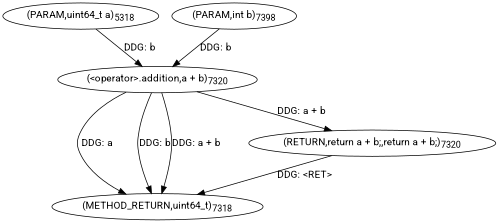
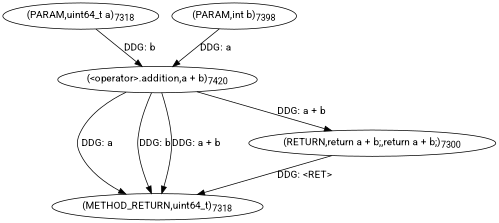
(125, 15) -> (125, 15)
(216, 48) -> (216, 48)
(218, 79) -> (218, 79)
(451, 142) -> (451, 142)
